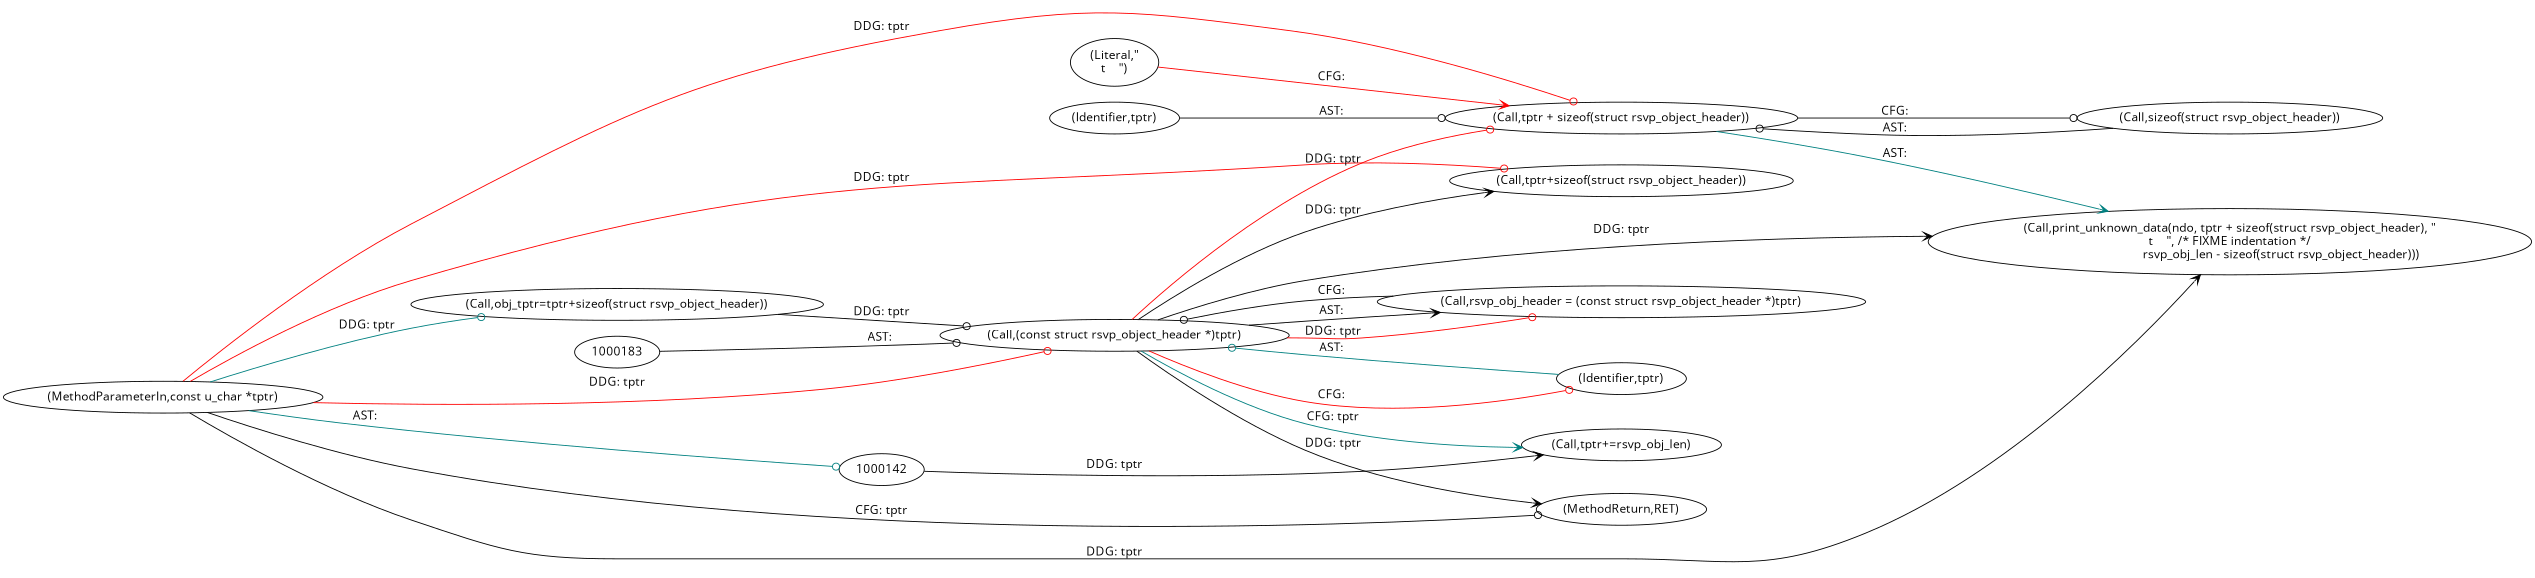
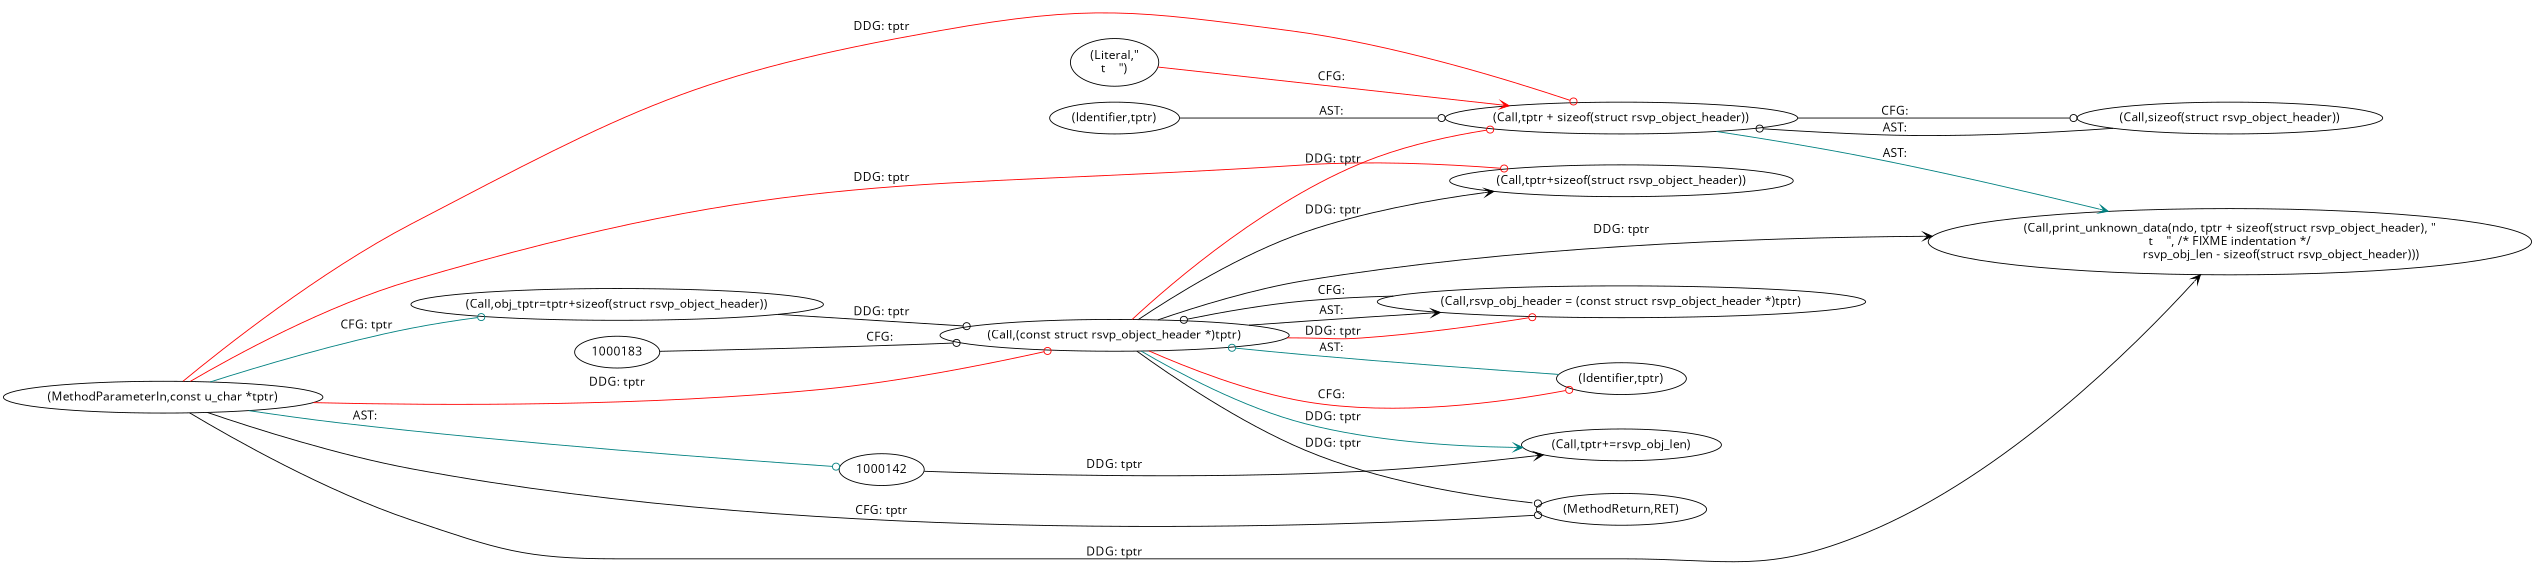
(367, 325) -> (367, 325)
(882, 338) -> (882, 338)
(1333, 417) -> (1333, 417)
(1323, 457) -> (1323, 457)
